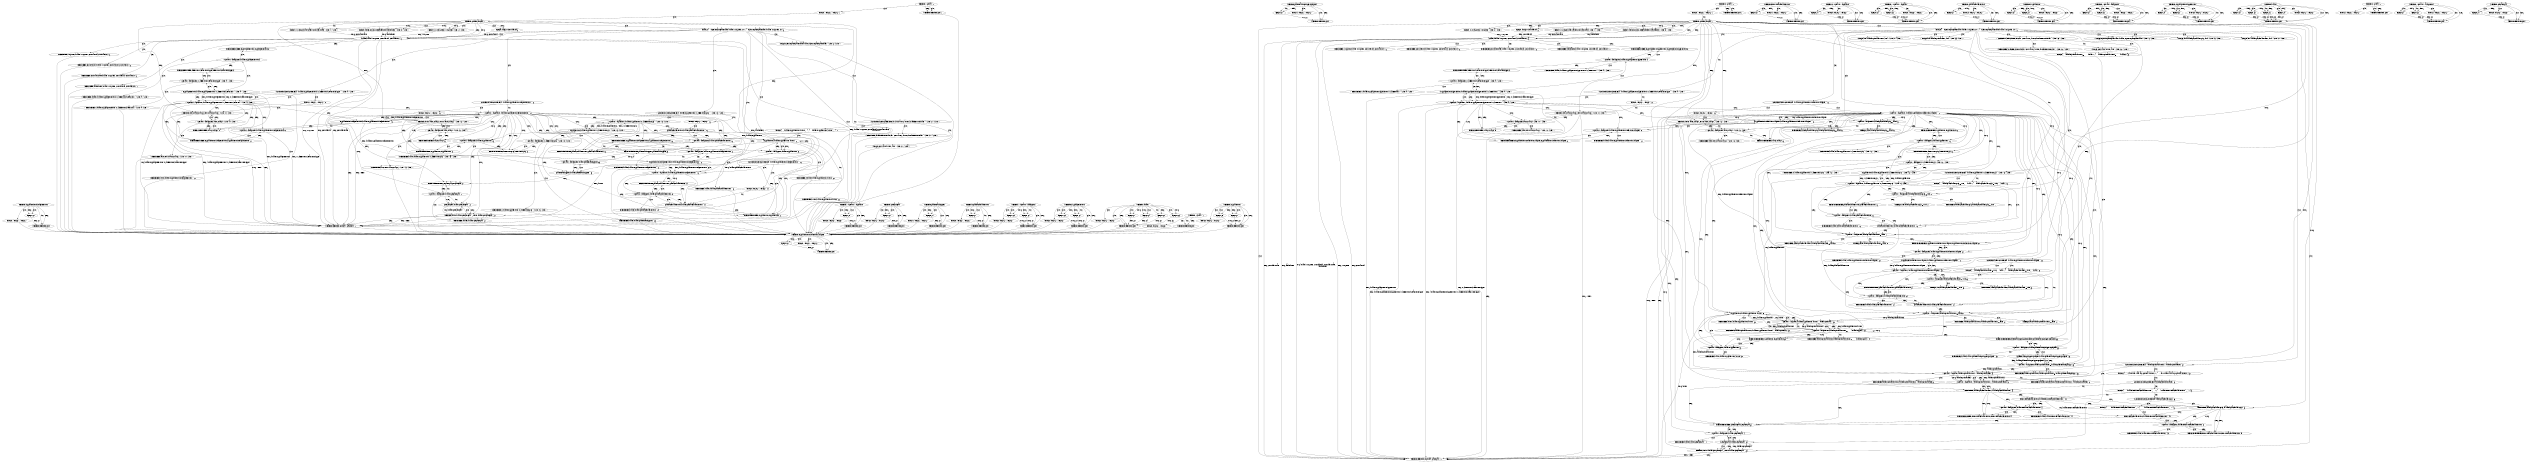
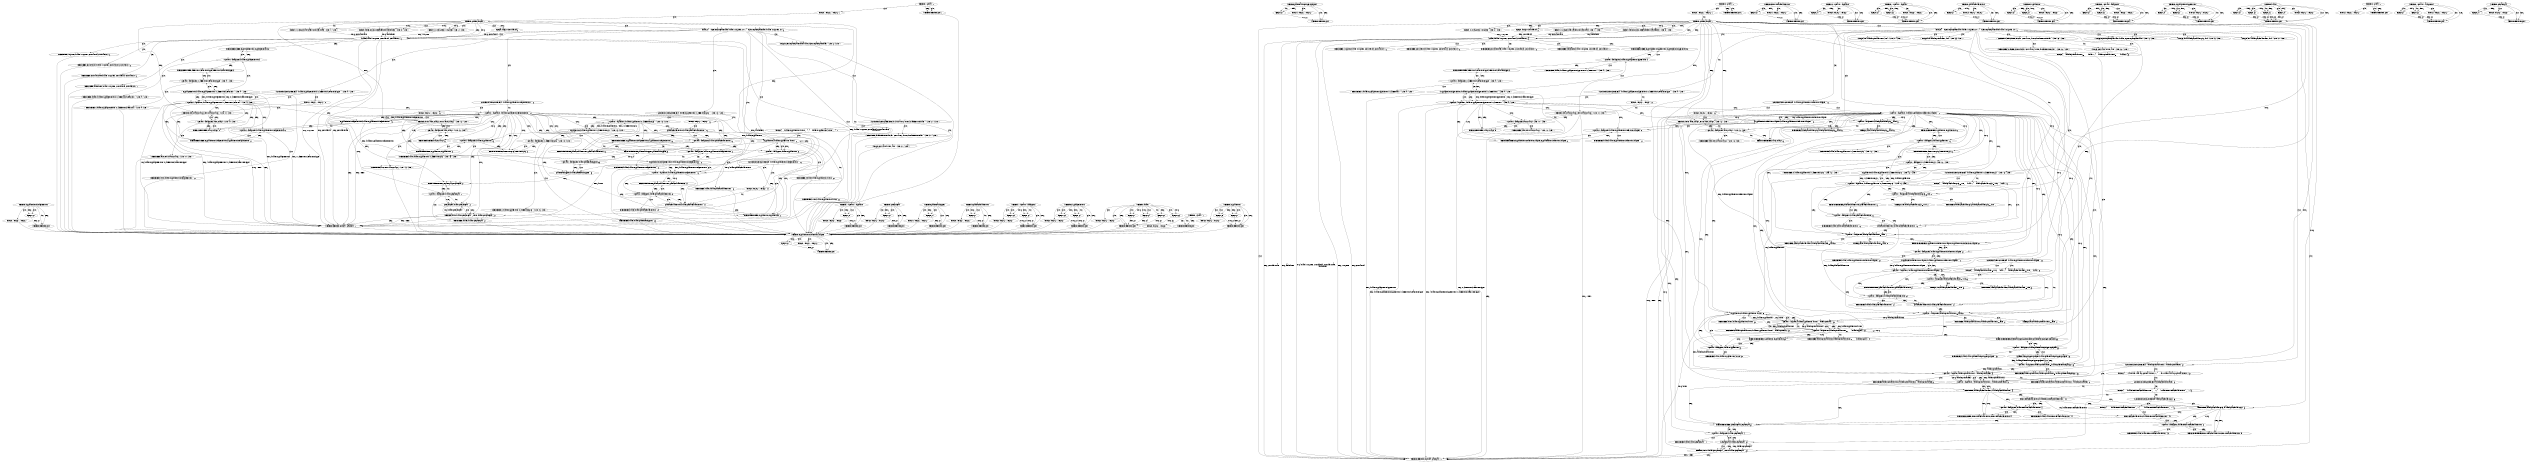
none -> (246, 54)
